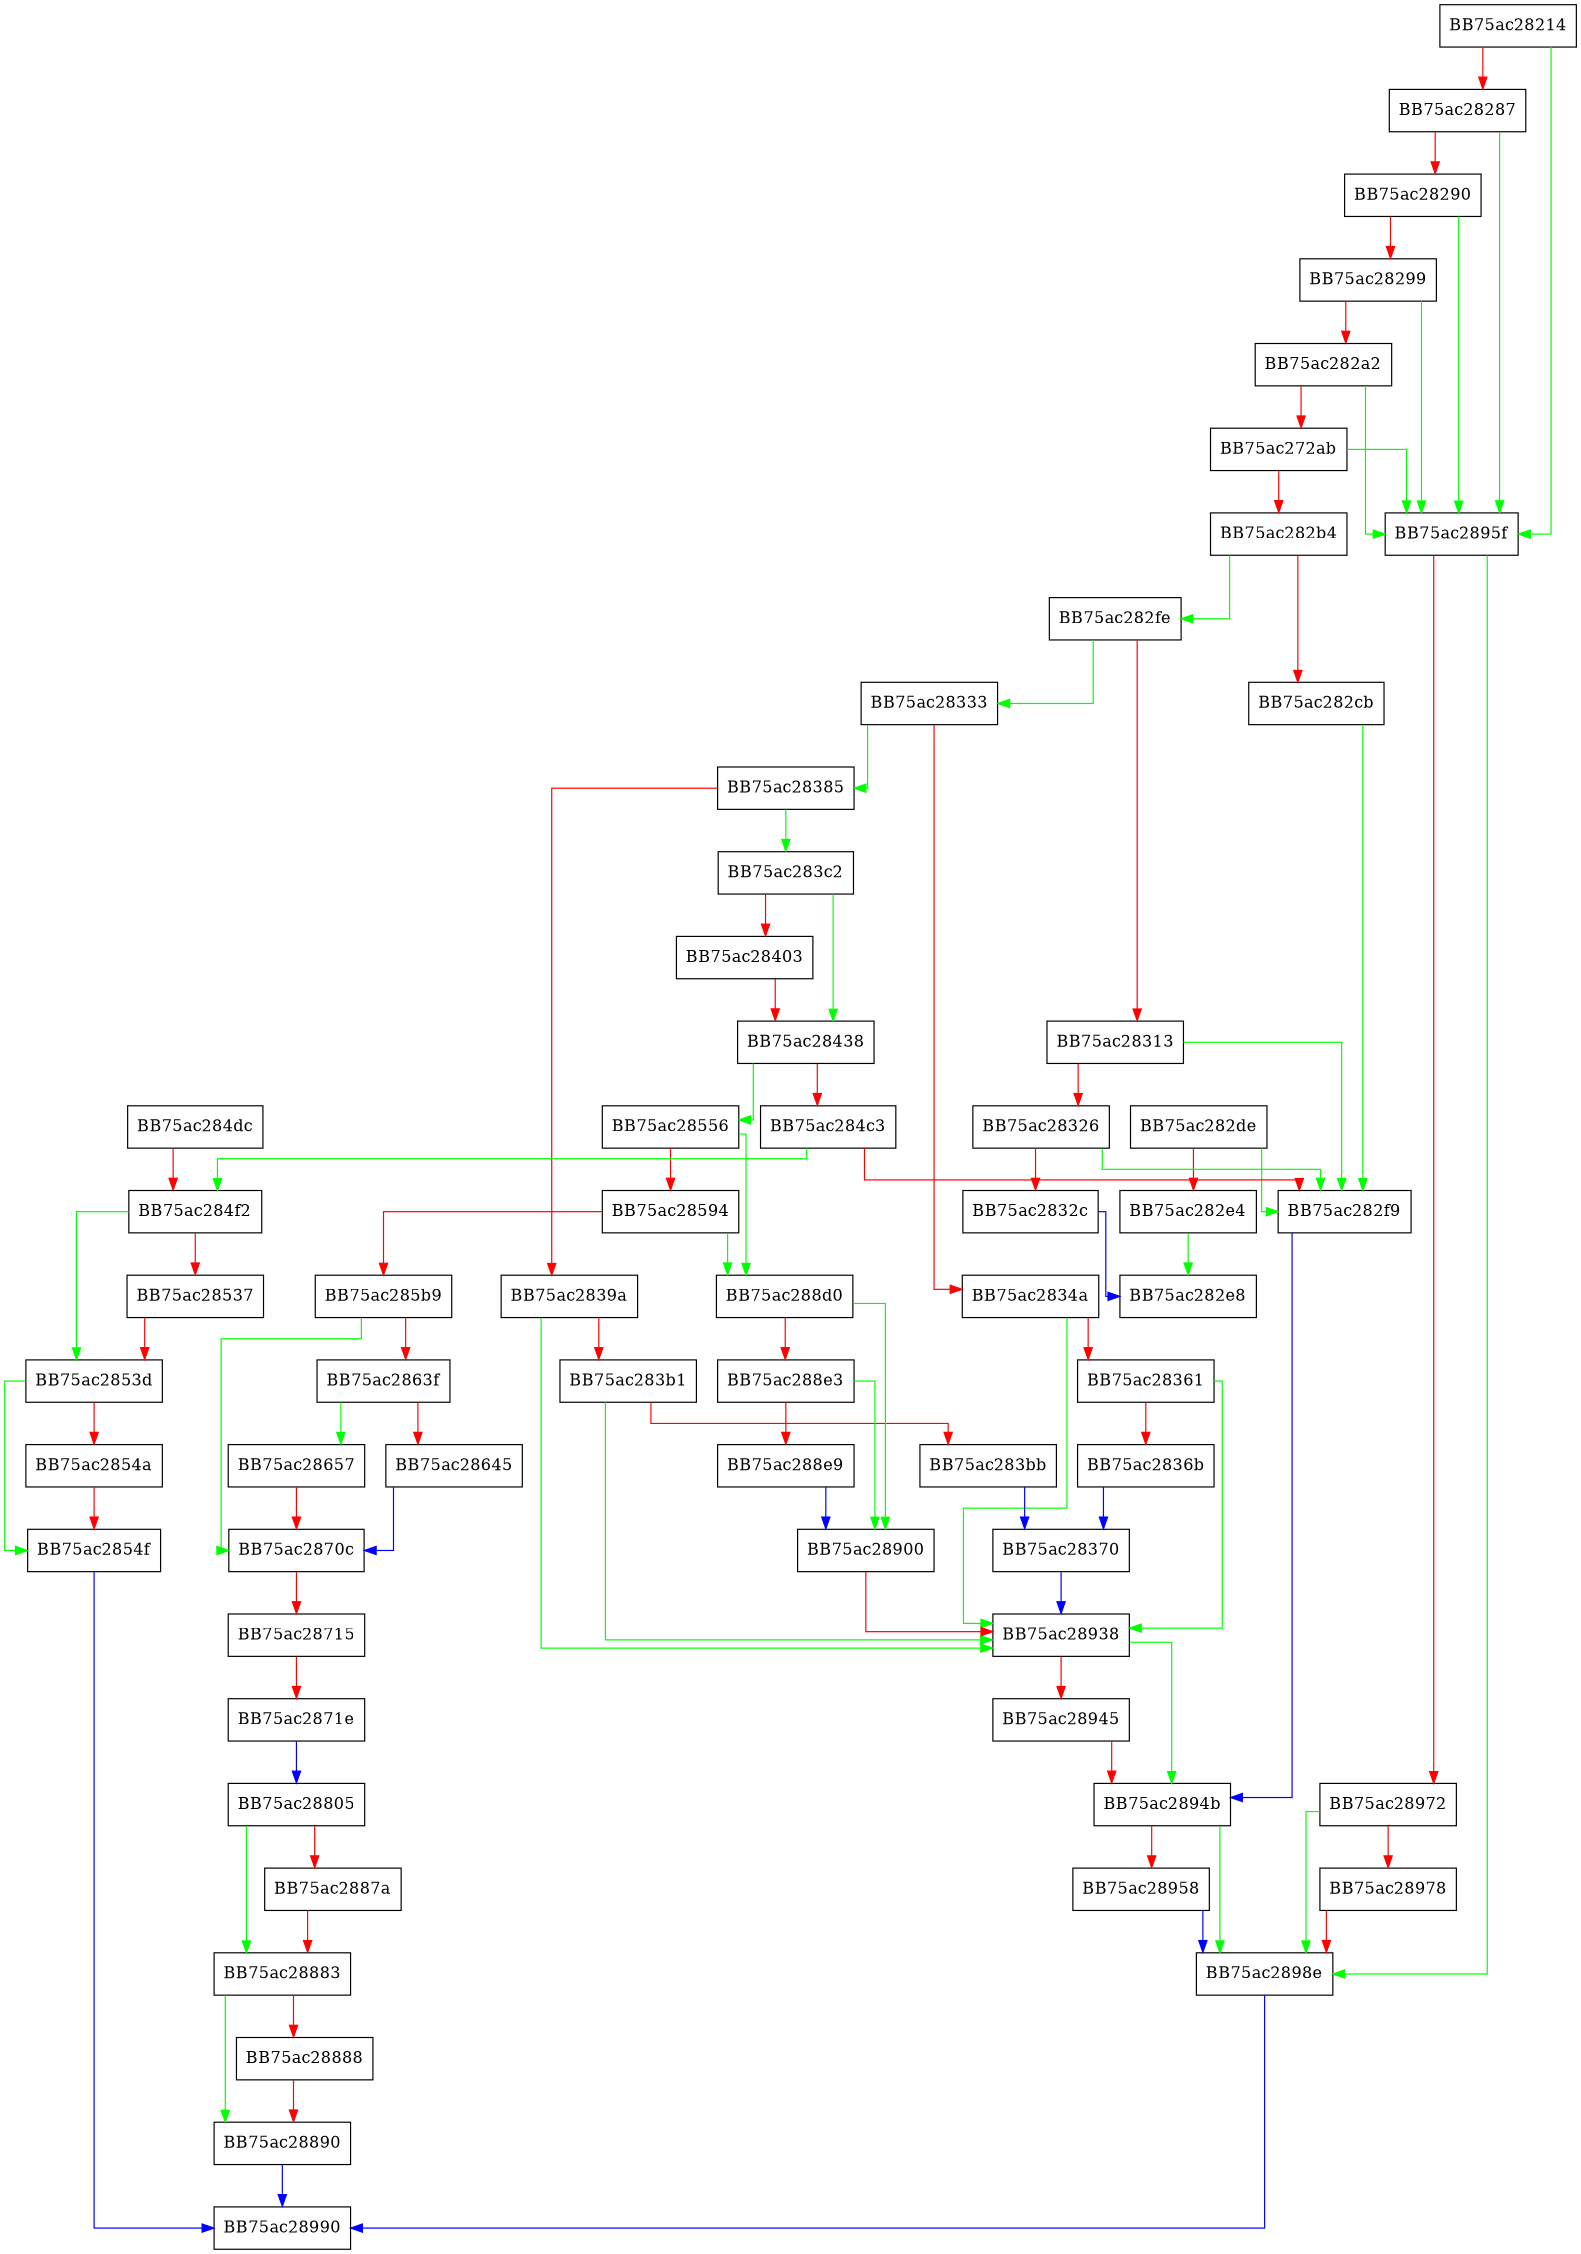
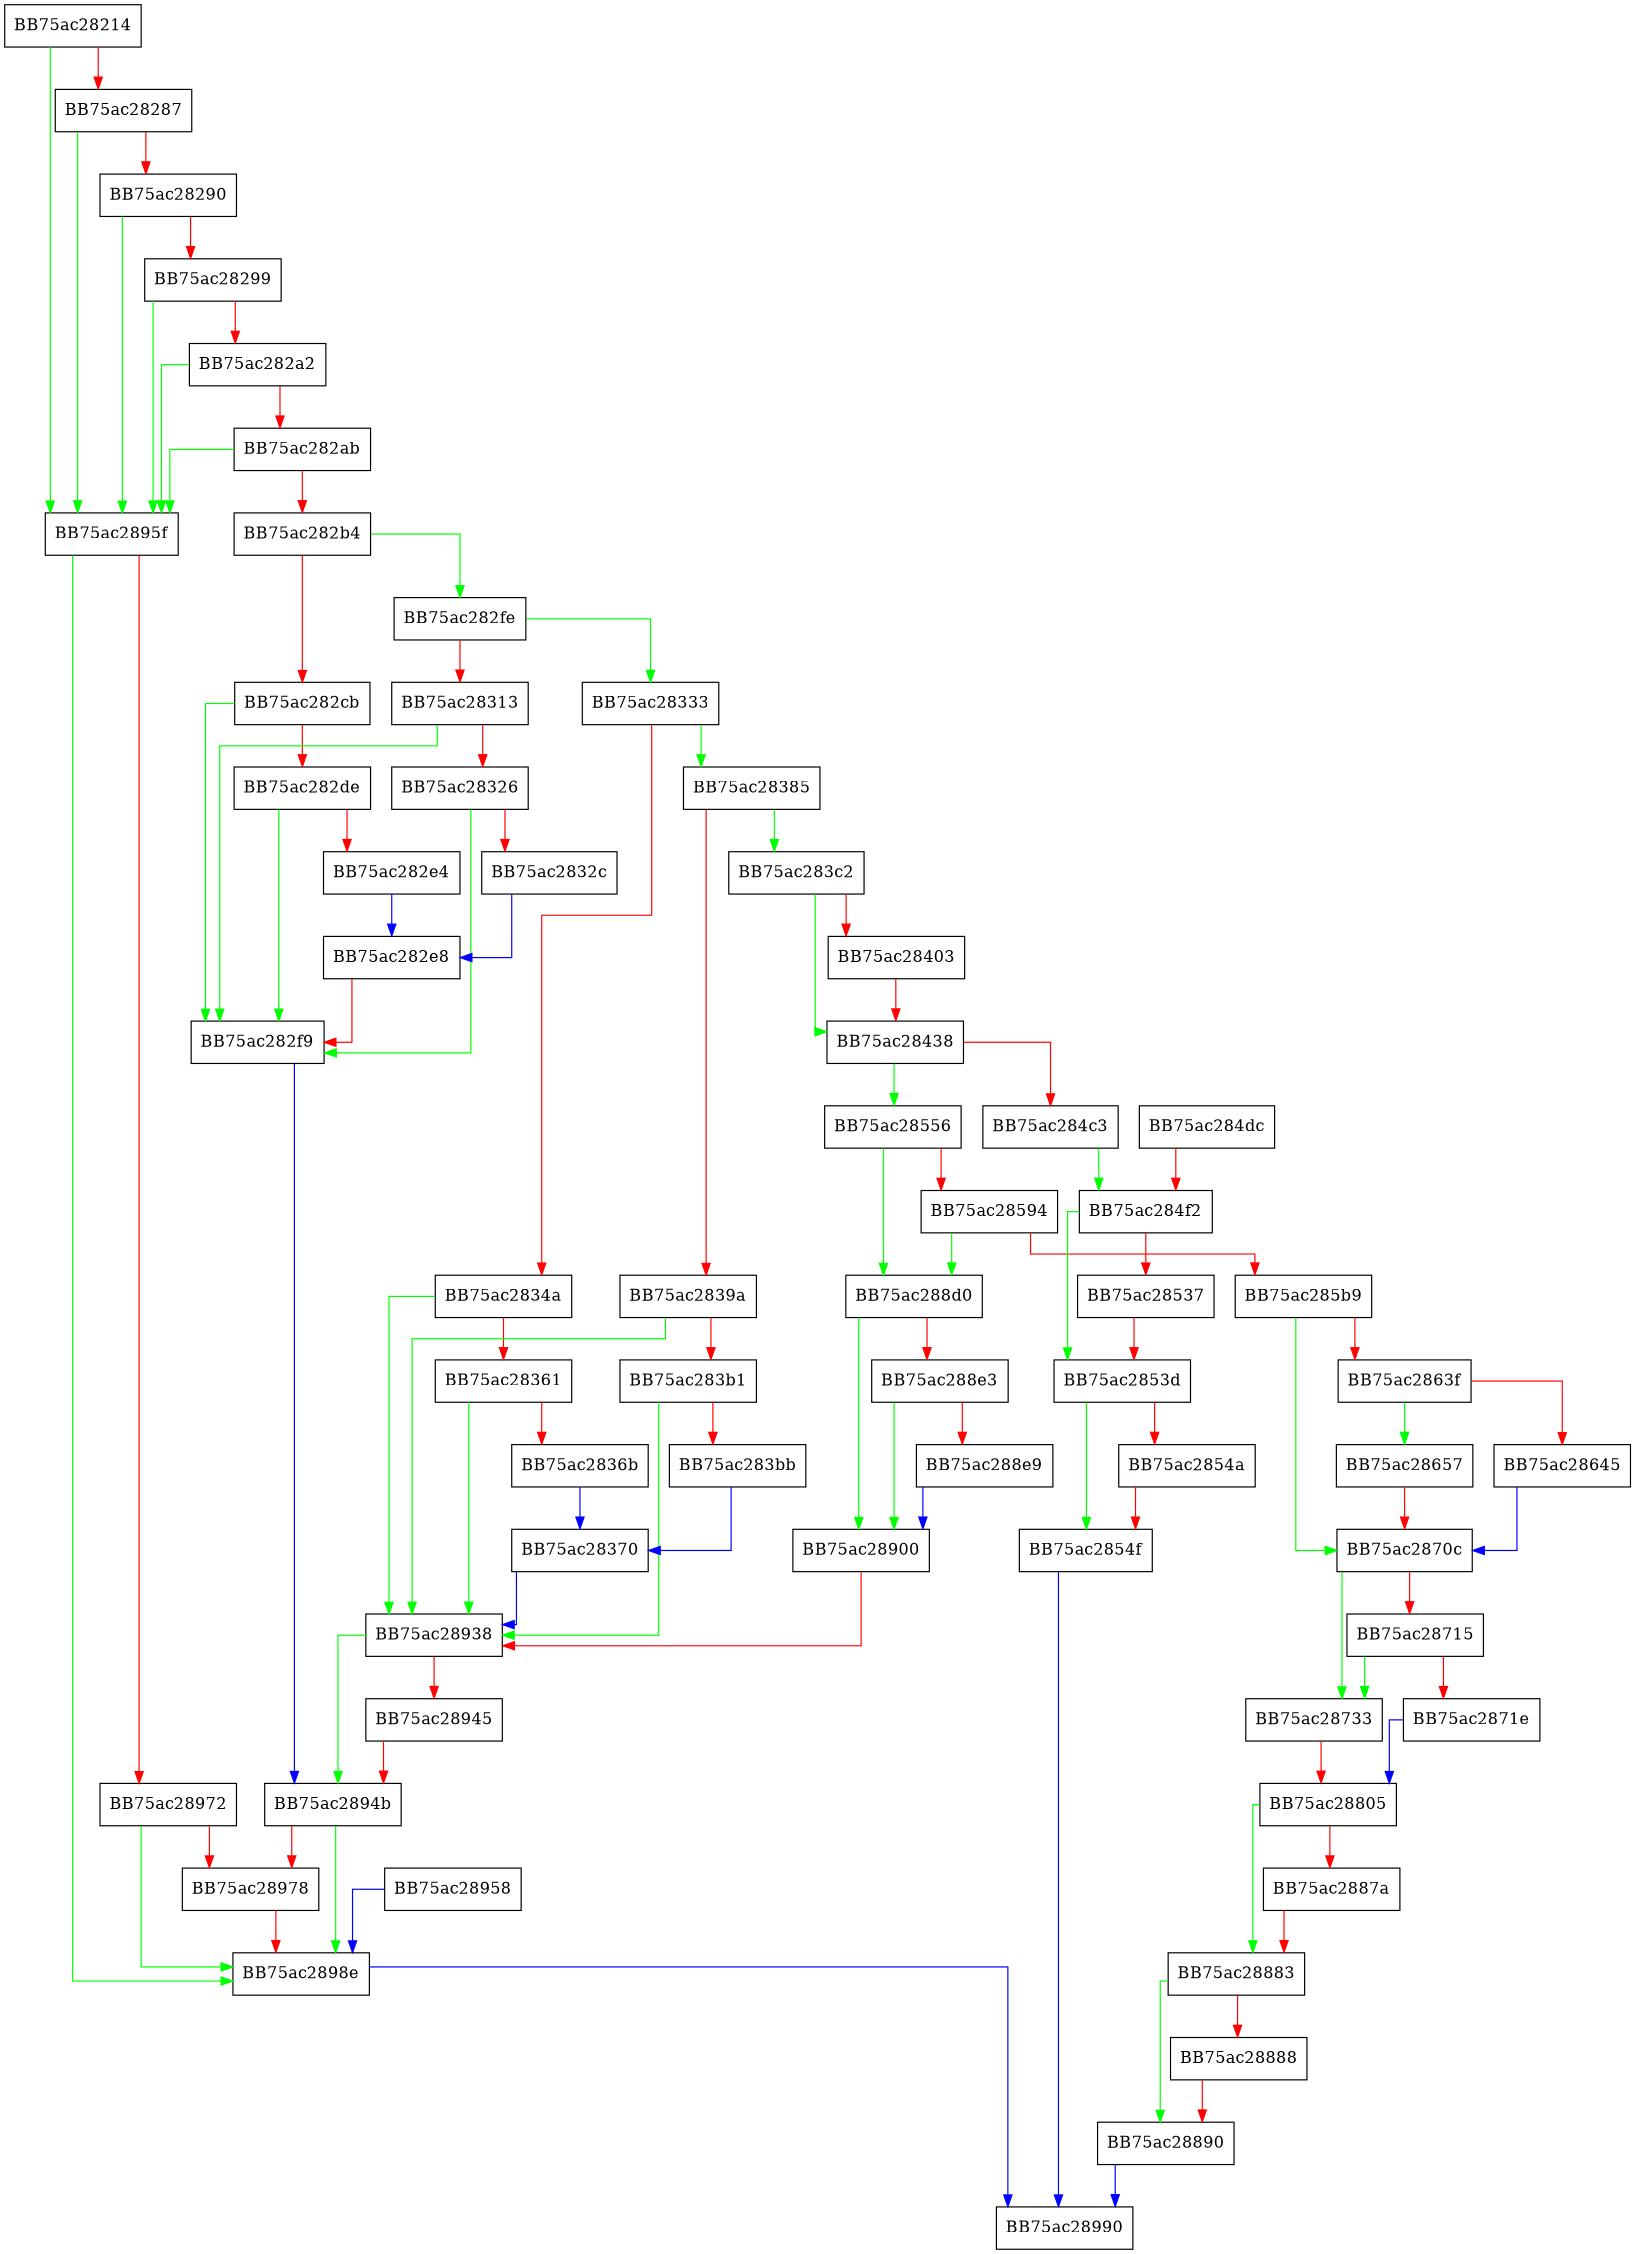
(1279, 449) -> (302, 449)
none -> (302, 738)
(1067, 1180) -> (352, 1019)
(1188, 1248) -> (392, 909)
none -> (1314, 1720)
(1152, 1841) -> (292, 1841)
